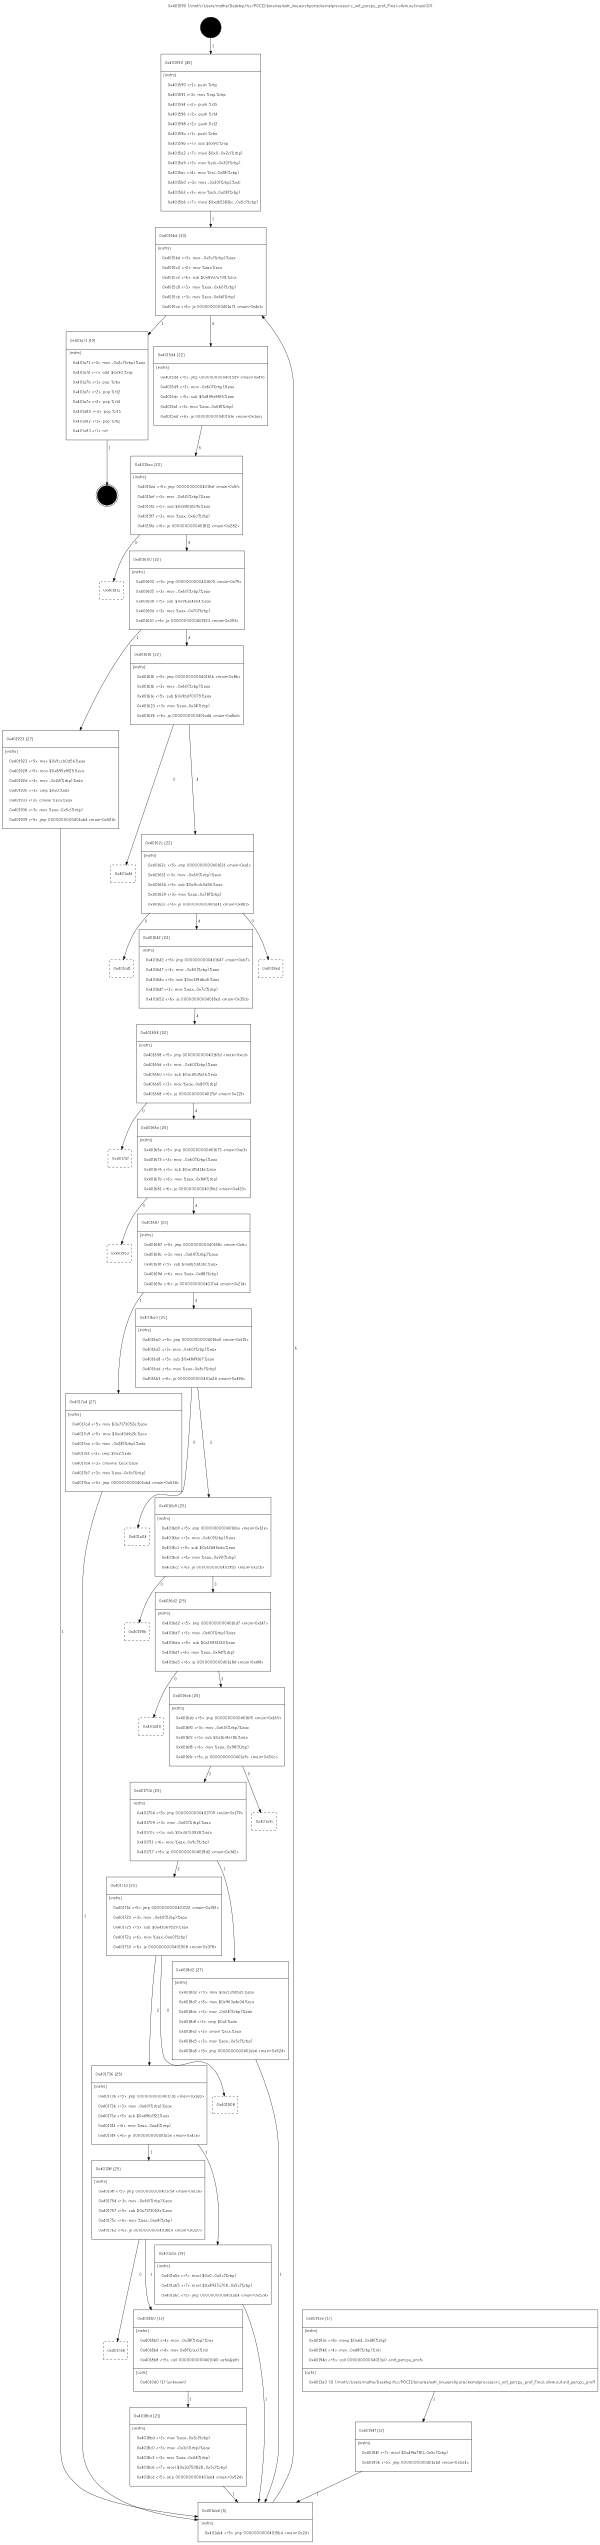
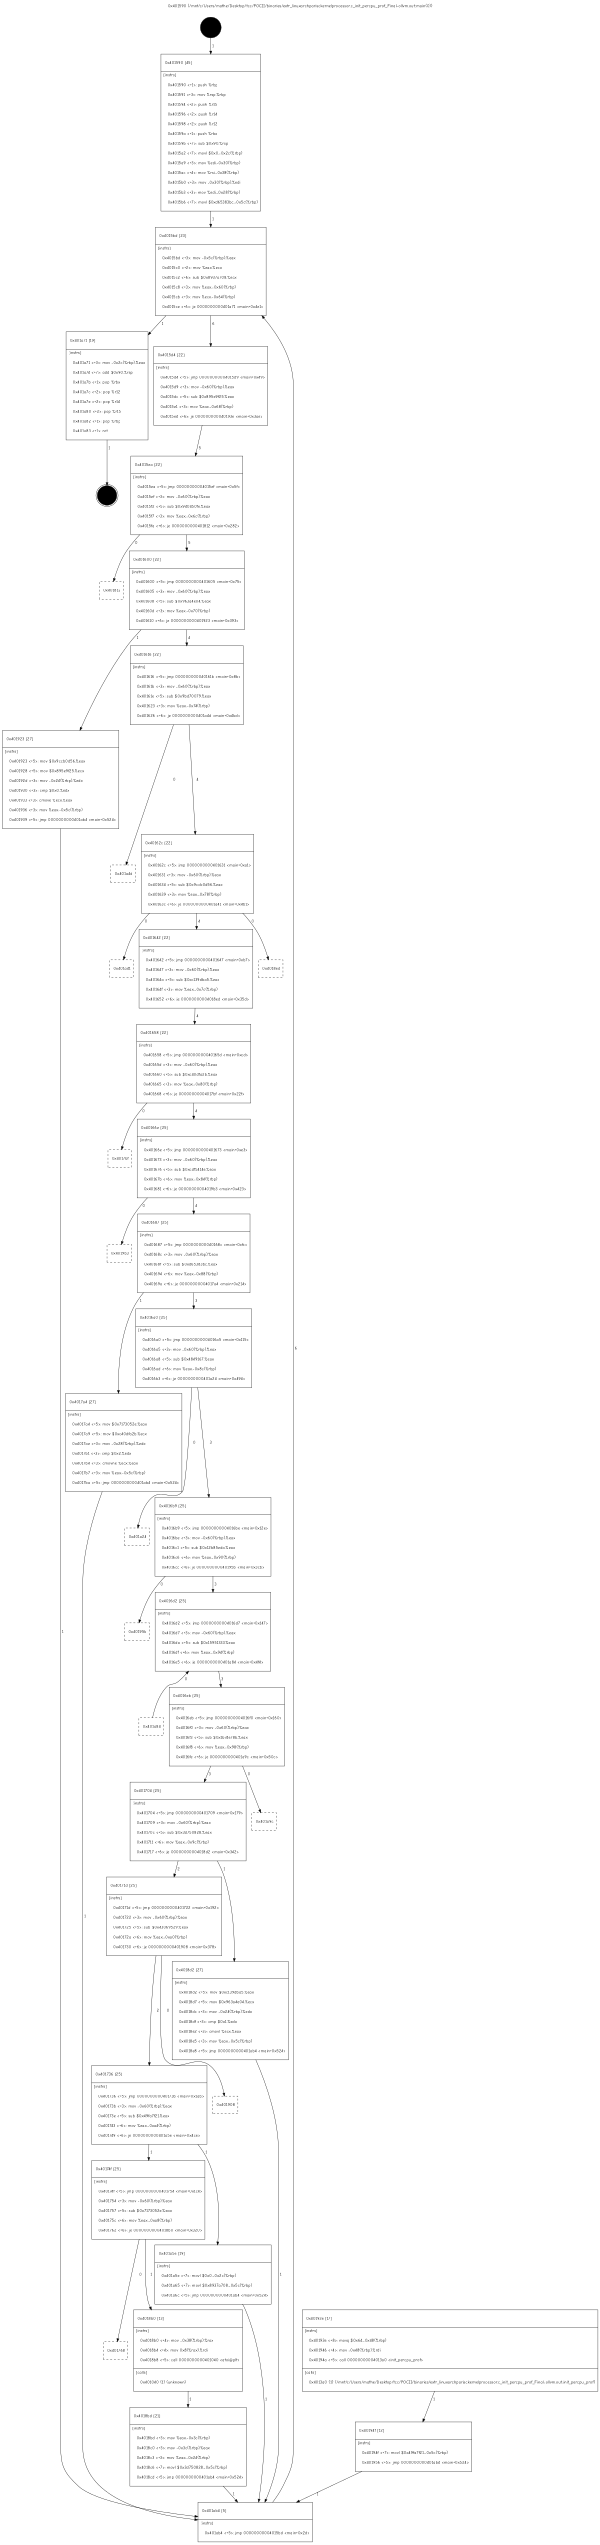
(164, 1692) -> (163, 1691)
